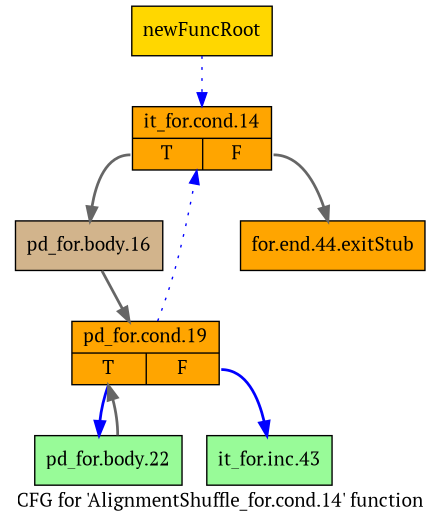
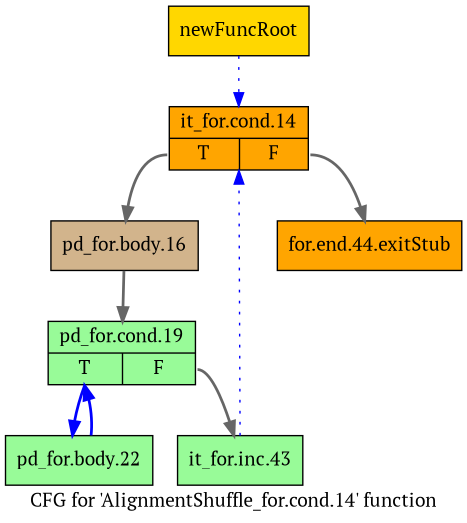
(179, 253) -> (240, 310)
(146, 353) -> (122, 353)
(251, 388) -> (218, 392)
(116, 417) -> (91, 417)
